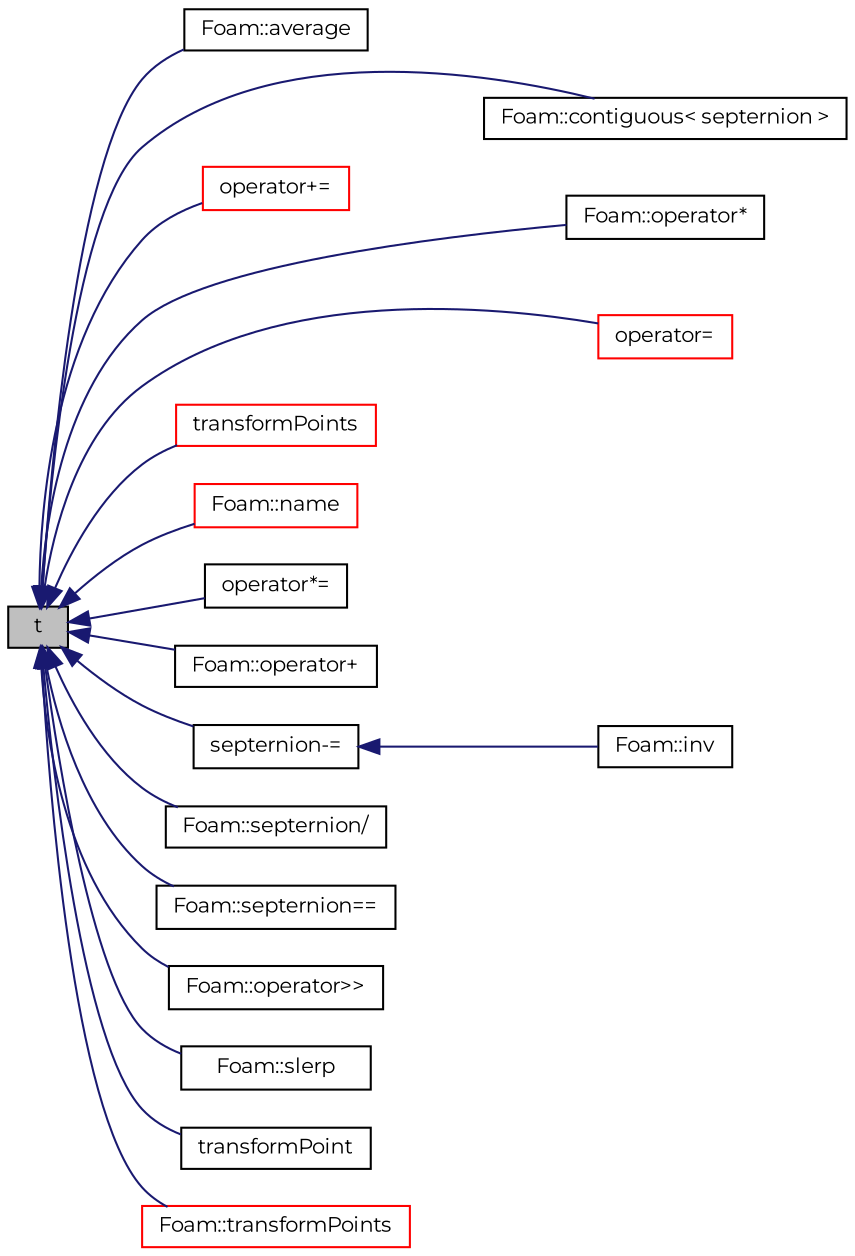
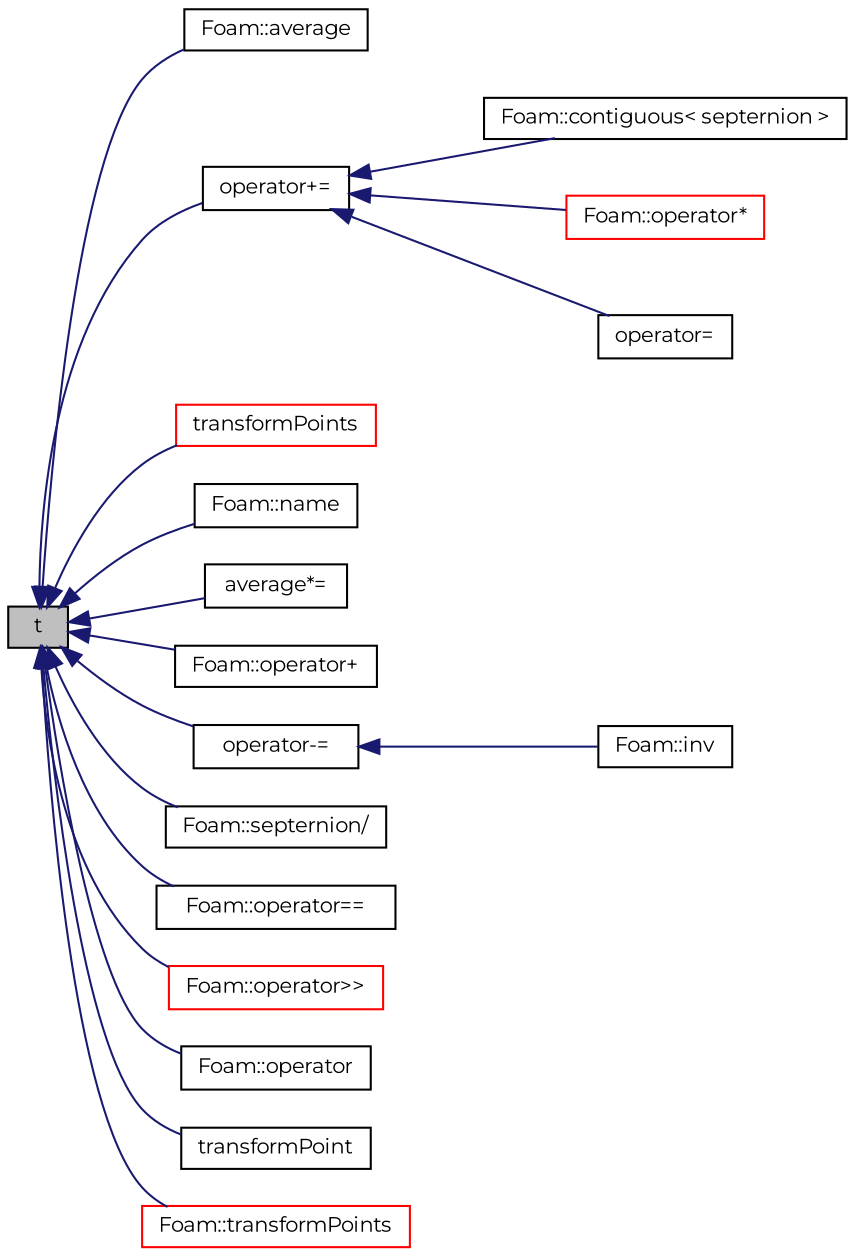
(148, 143) -> (462, 155)
(276, 188) -> (276, 188)
(665, 217) -> (665, 217)
(208, 287) -> (468, 203)
(251, 333) -> (481, 266)
(665, 337) -> (665, 337)
(276, 506) -> (276, 506)
(276, 586) -> (276, 586)
(276, 747) -> (276, 747)
(276, 907) -> (276, 907)
(276, 988) -> (276, 988)
(276, 1068) -> (276, 1068)
